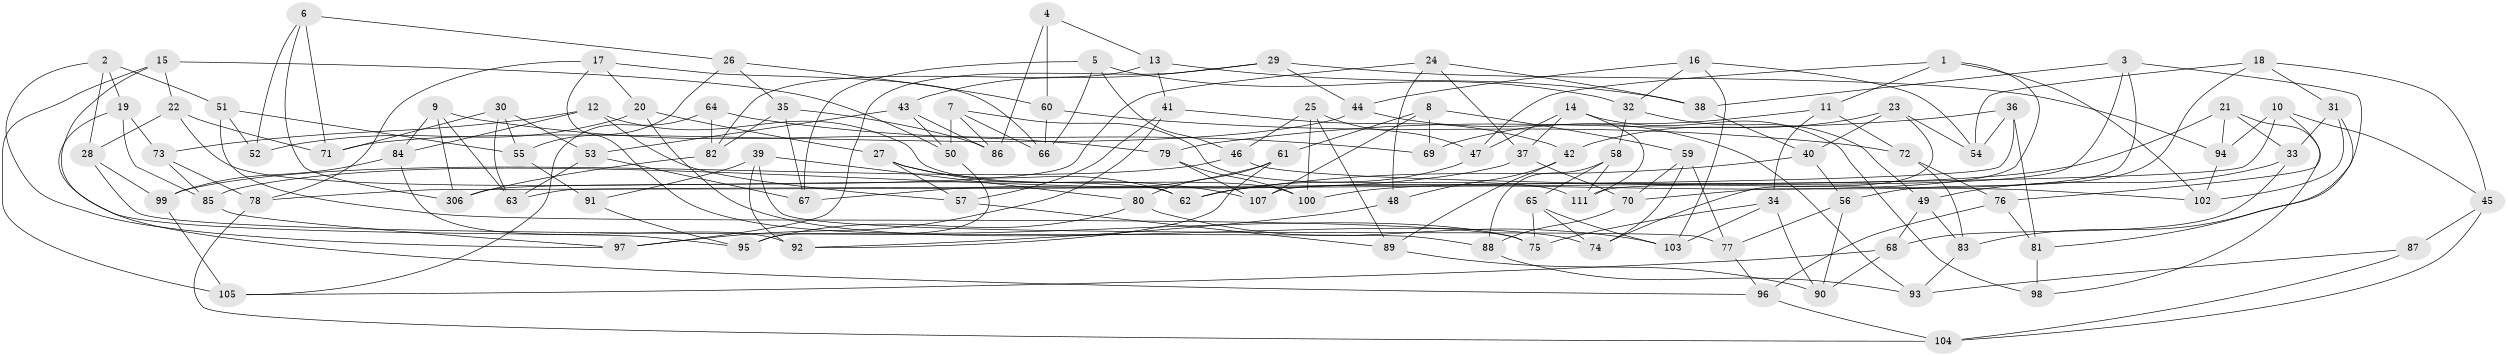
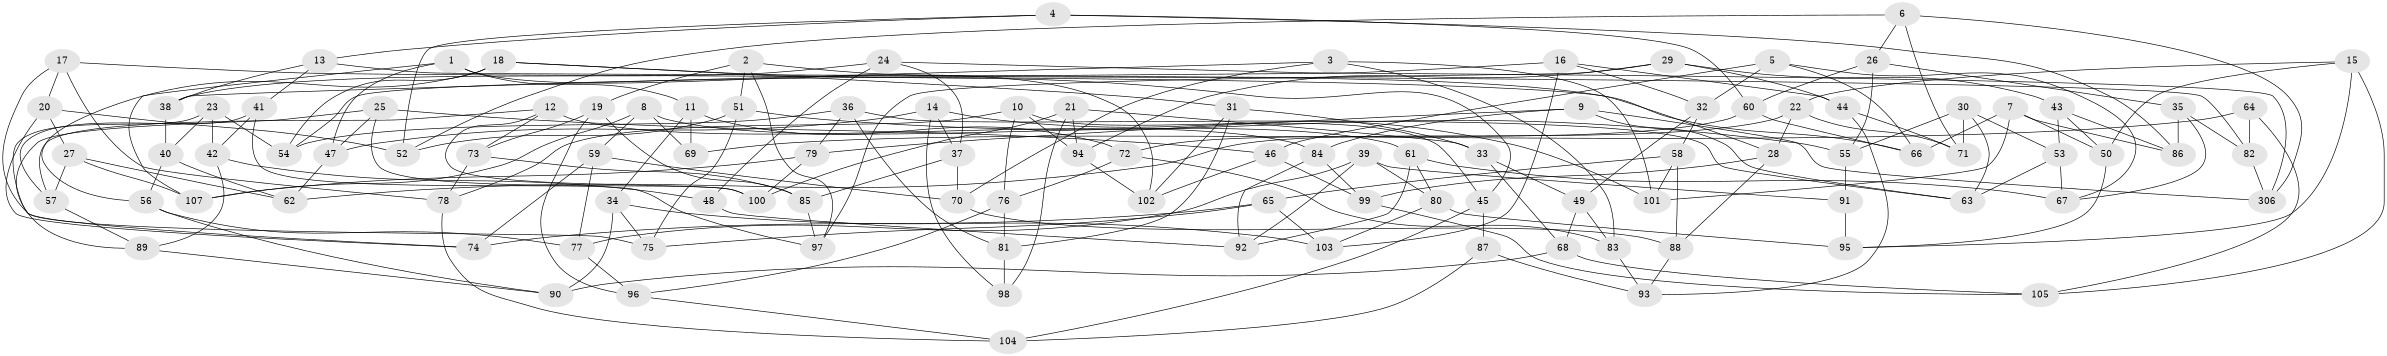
none -> (612, 30)
(1580, 201) -> (1652, 201)
